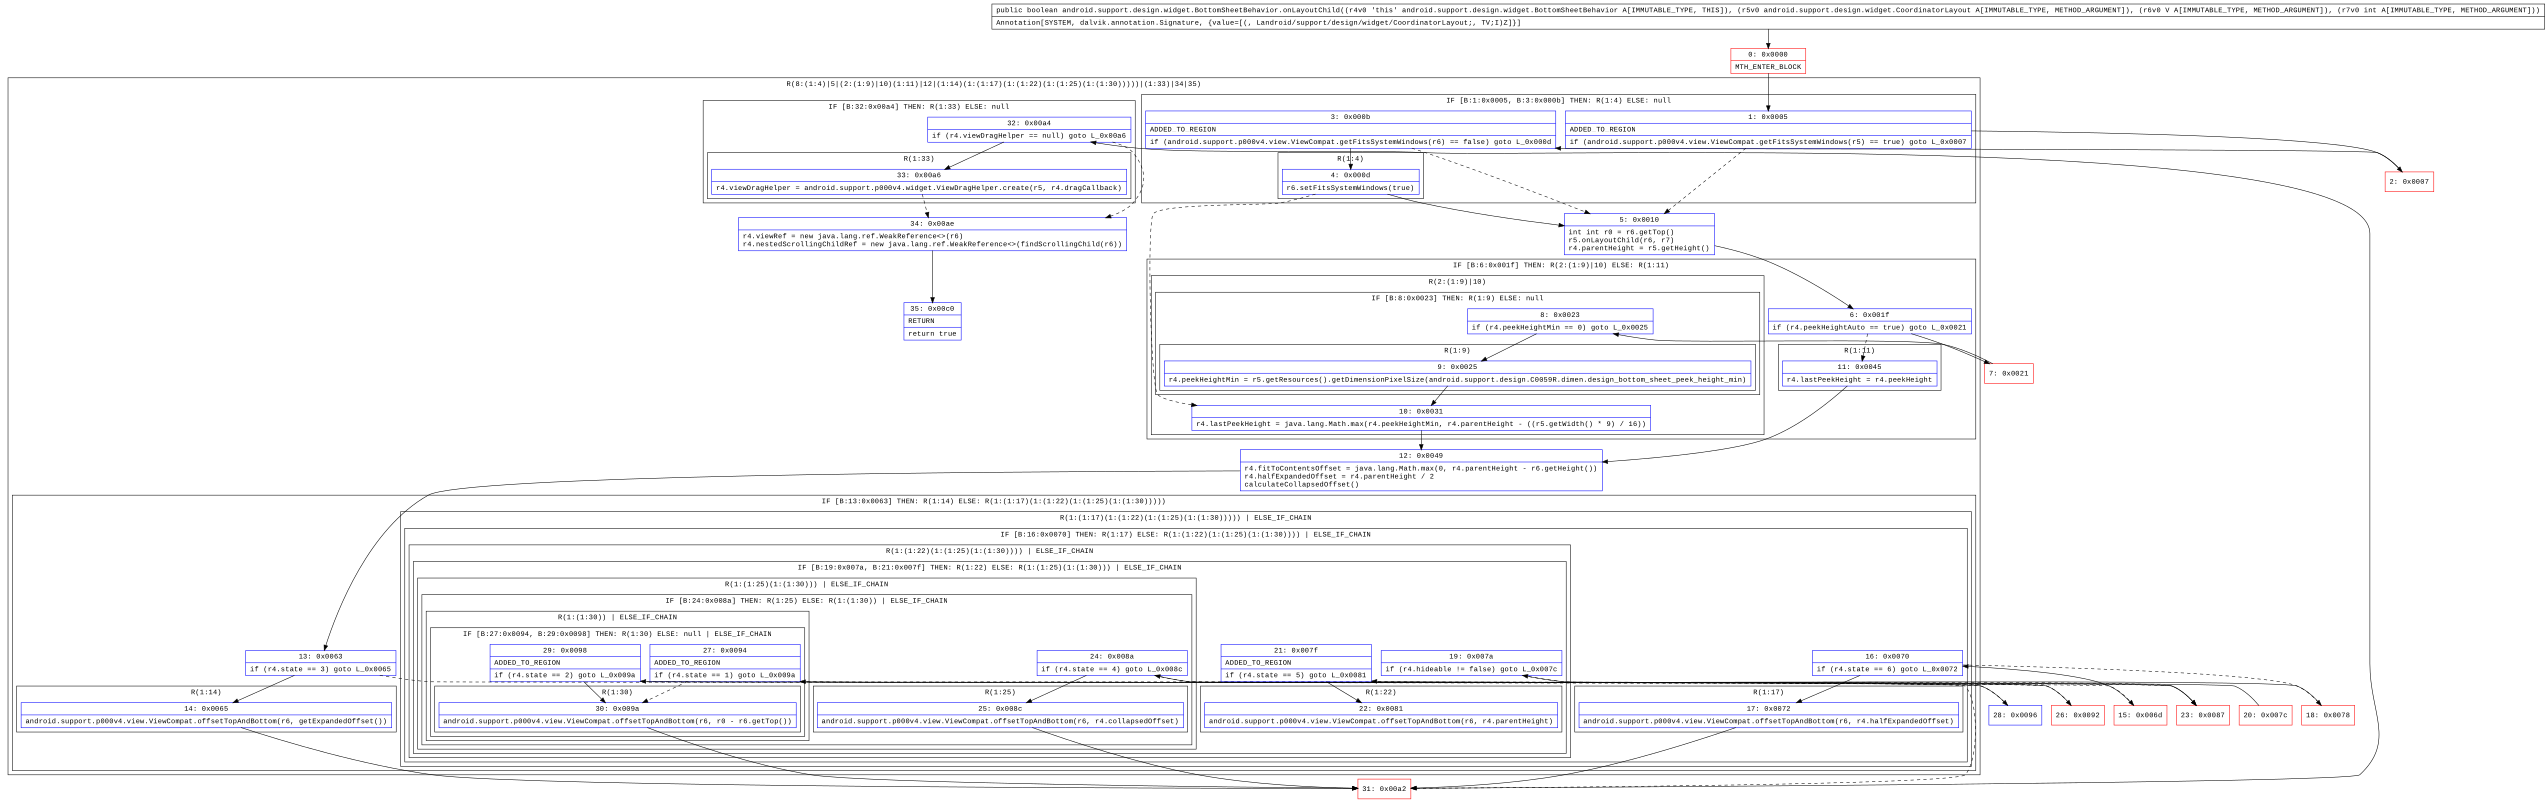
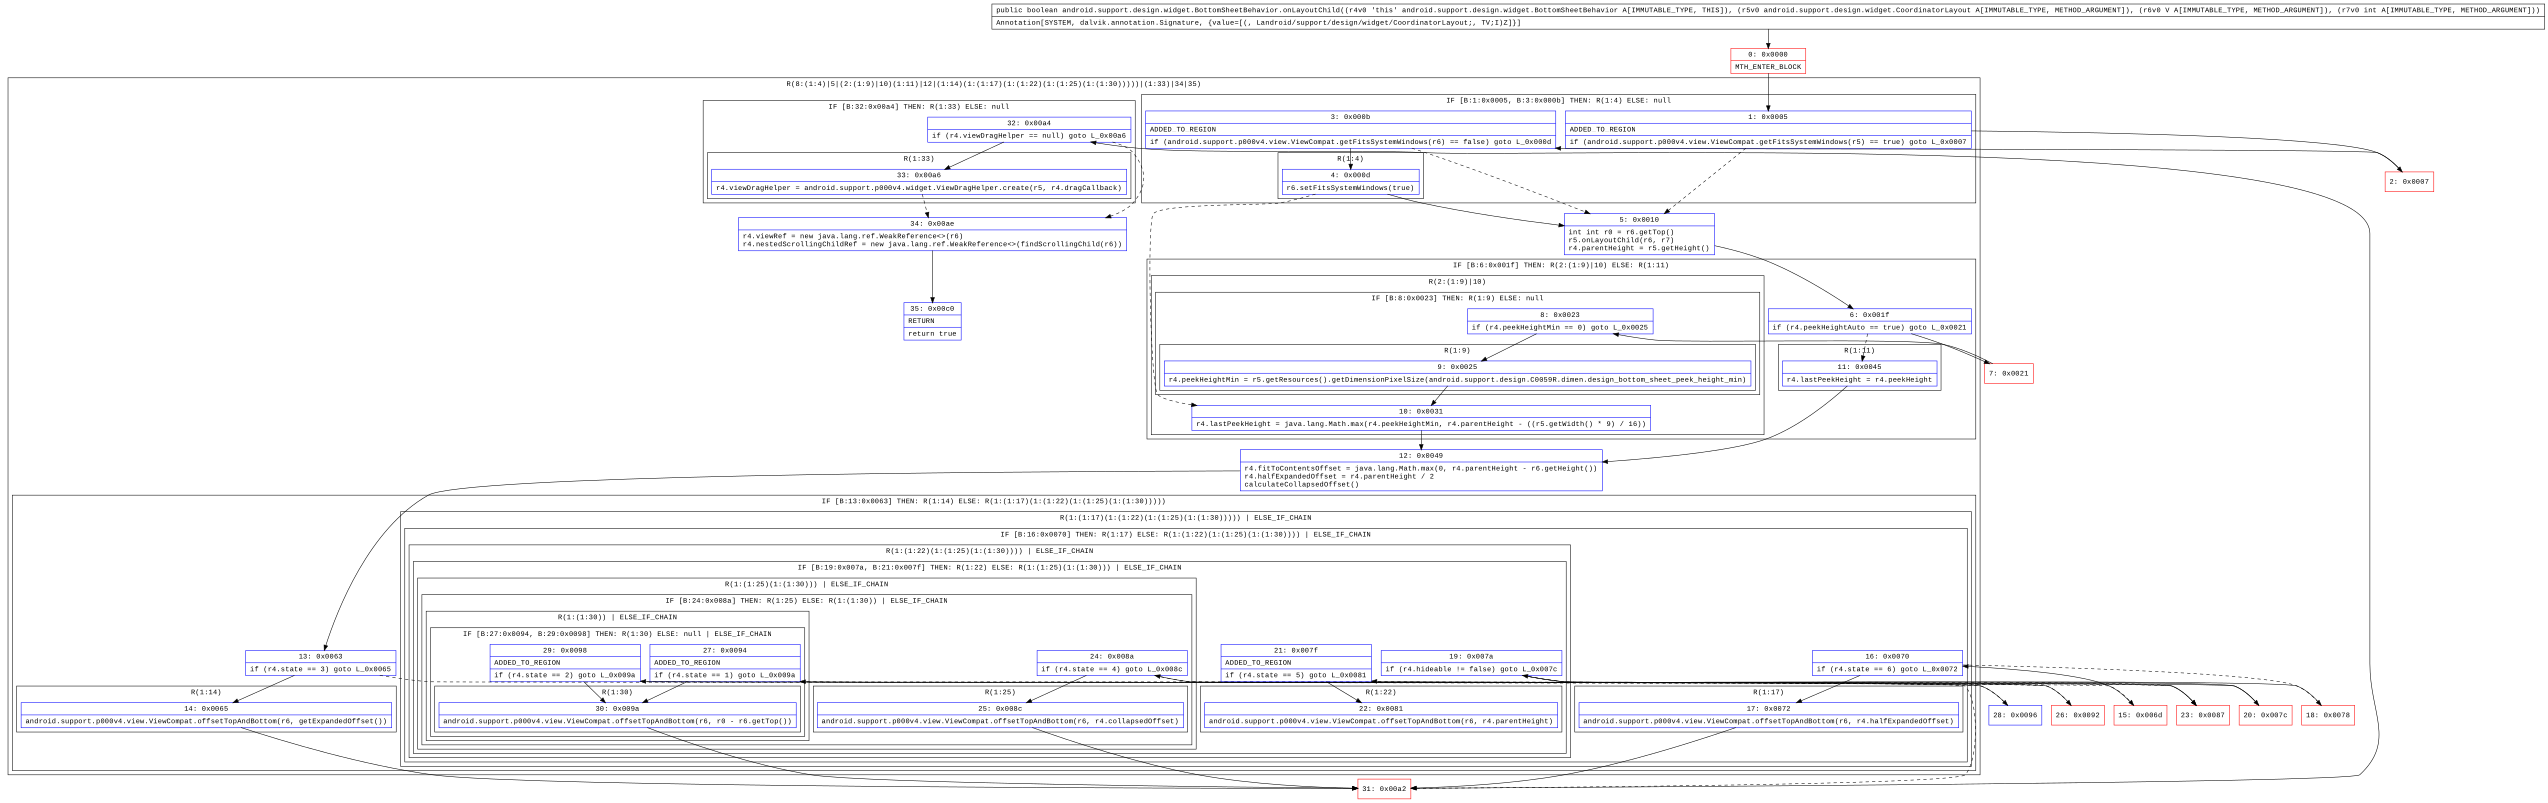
none -> (1891, 682)
(667, 691) -> (667, 691)
